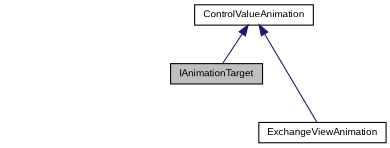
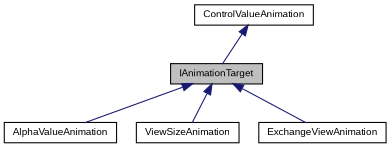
(291, 78) -> (274, 106)
none -> (60, 133)
none -> (188, 133)
